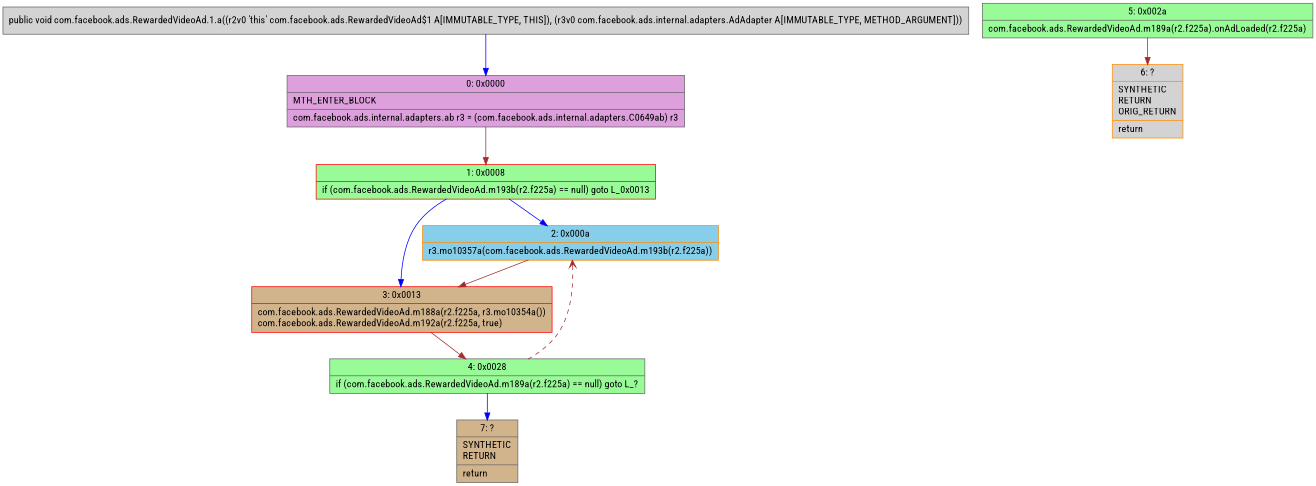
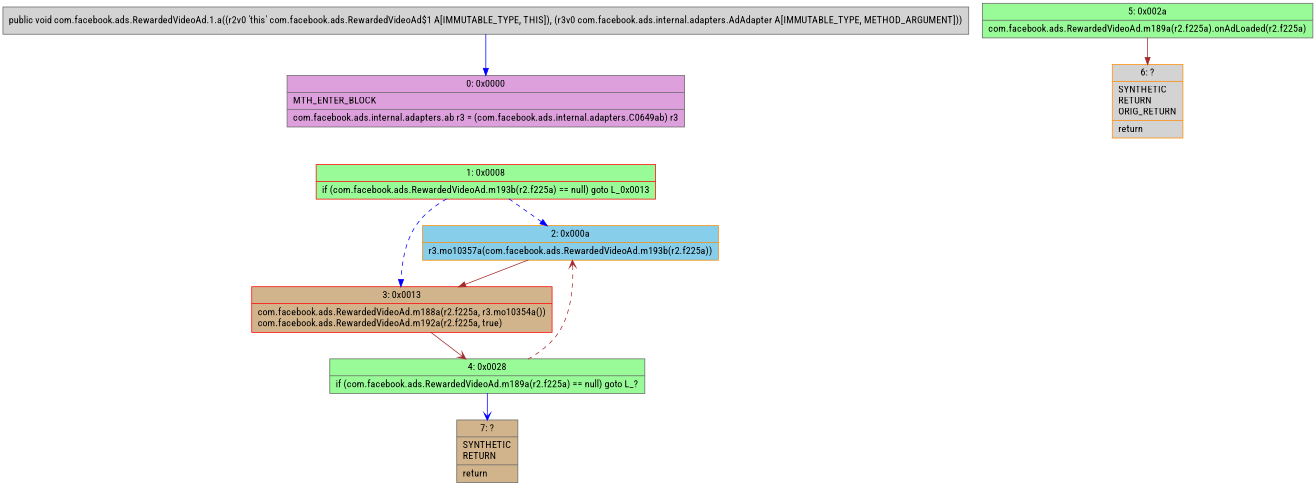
(486, 142) -> none
(525, 210) -> (525, 210)
(412, 232) -> (412, 232)
(445, 343) -> (445, 343)
(487, 403) -> (487, 403)
